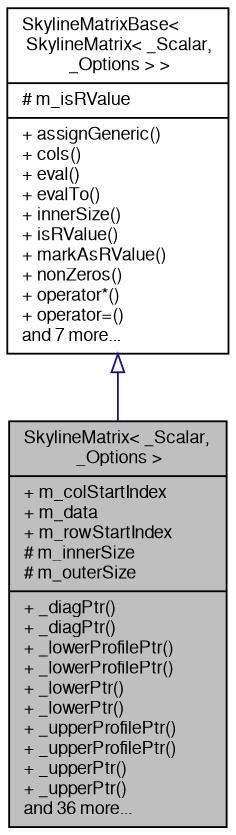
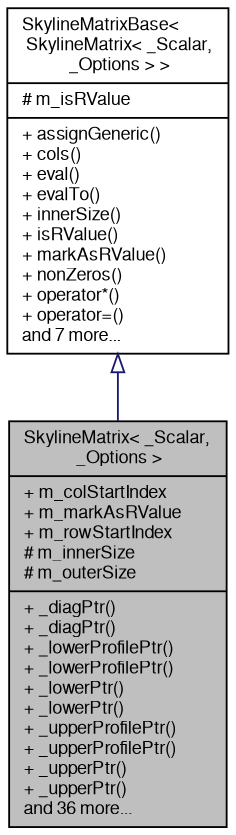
(61, 513) -> (103, 513)
